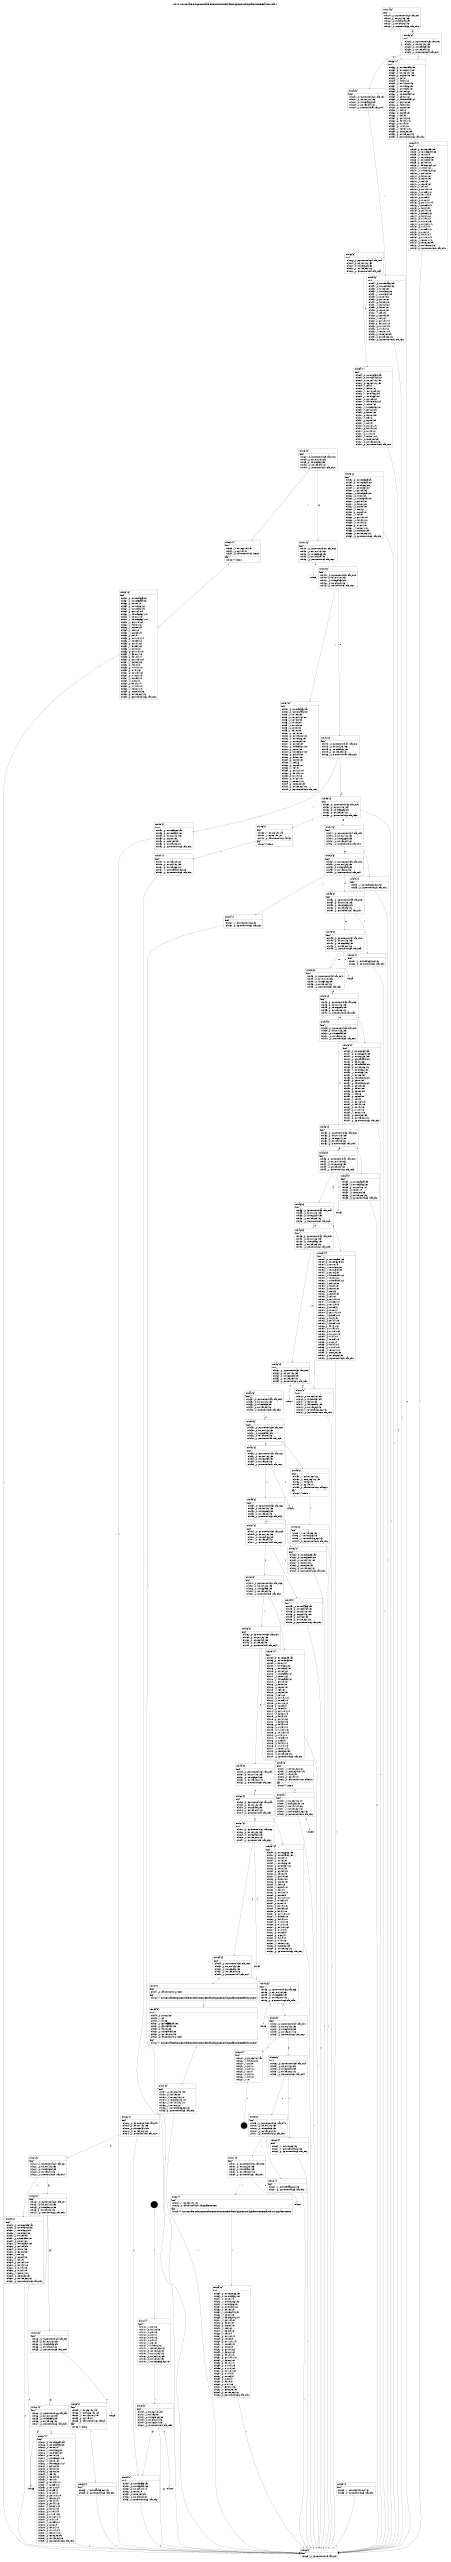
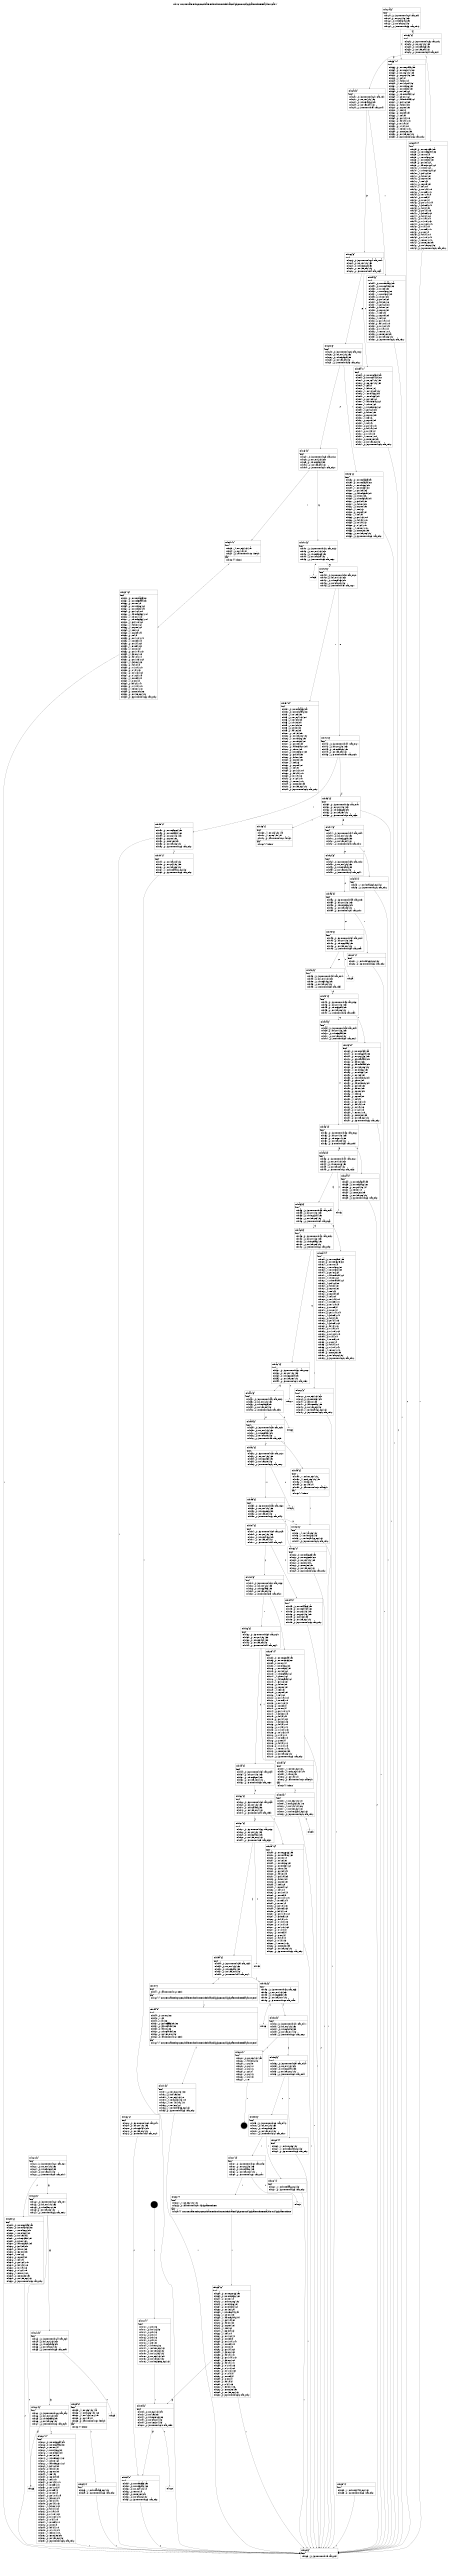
(418, 57) -> (430, 98)
none -> (366, 181)
none -> (343, 355)
none -> (328, 564)
(225, 850) -> (174, 851)
(243, 922) -> none
(301, 1386) -> (278, 1387)
none -> (290, 1430)
(265, 1521) -> (290, 1521)
(94, 2146) -> none
(174, 2546) -> (190, 2382)
